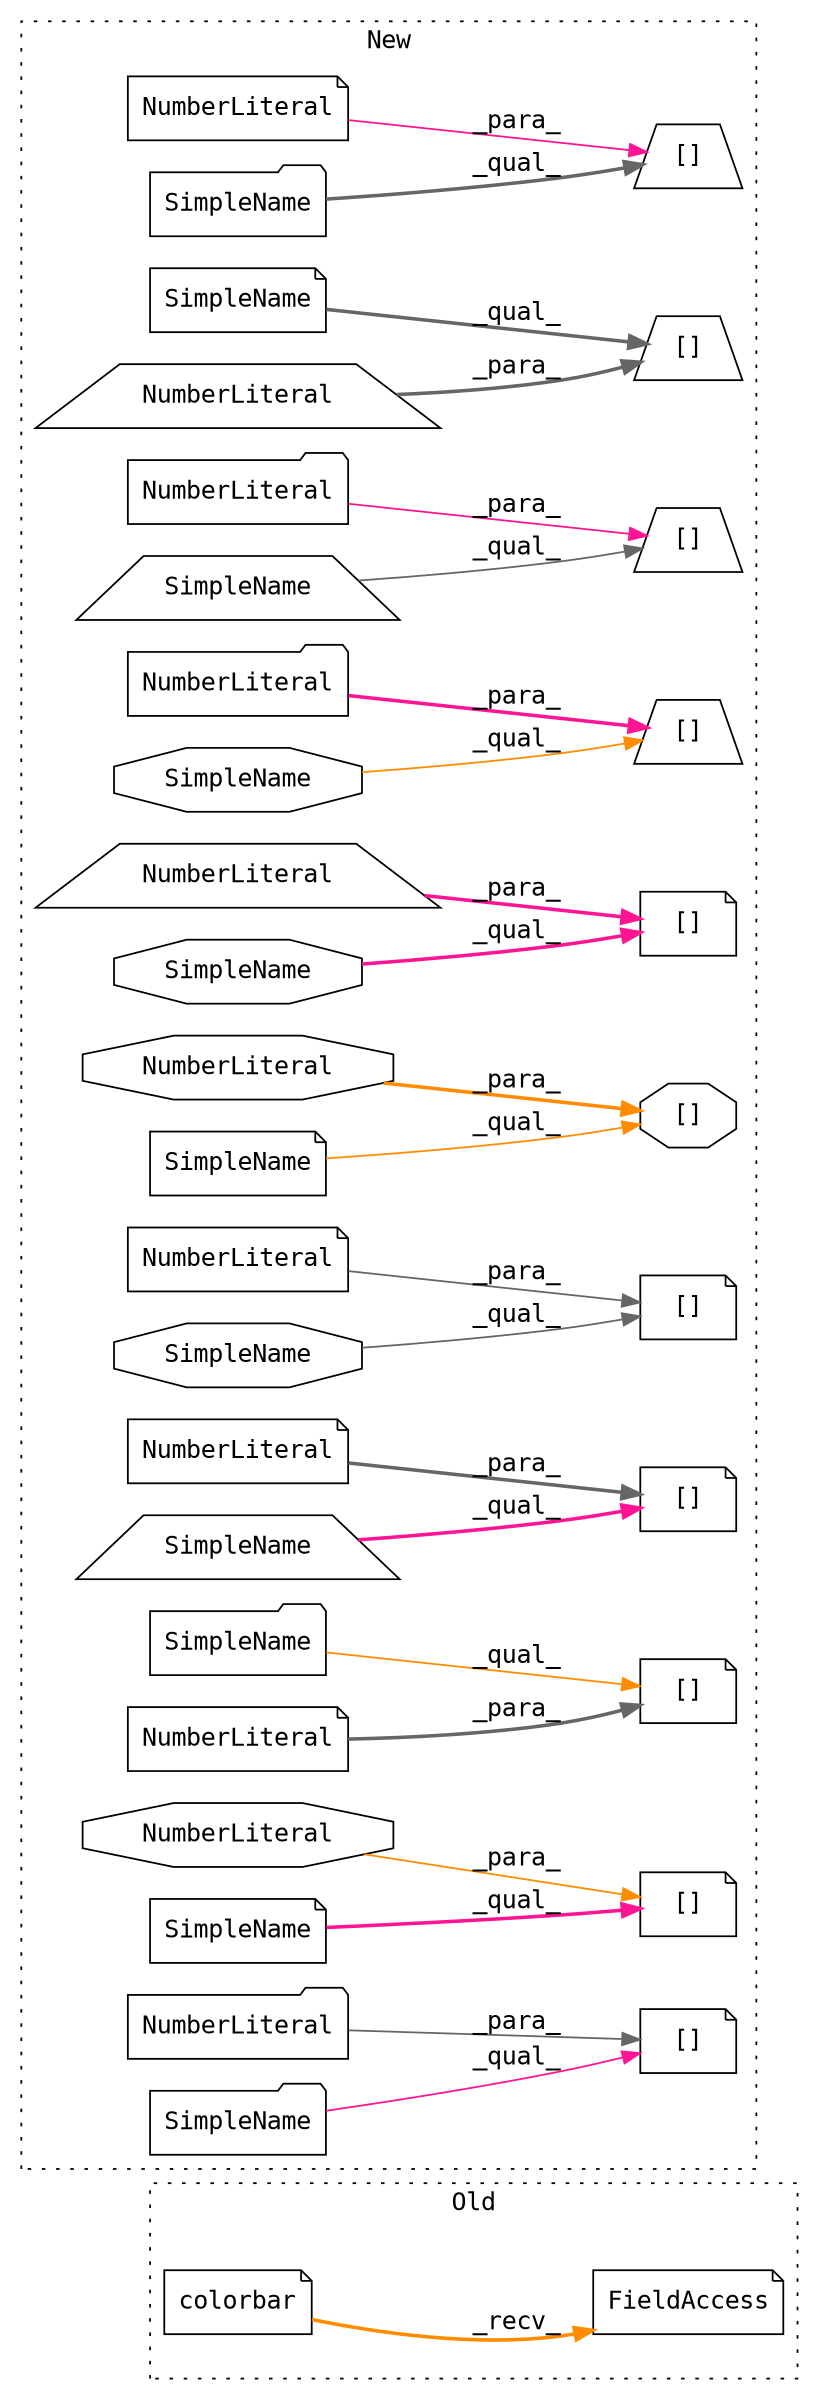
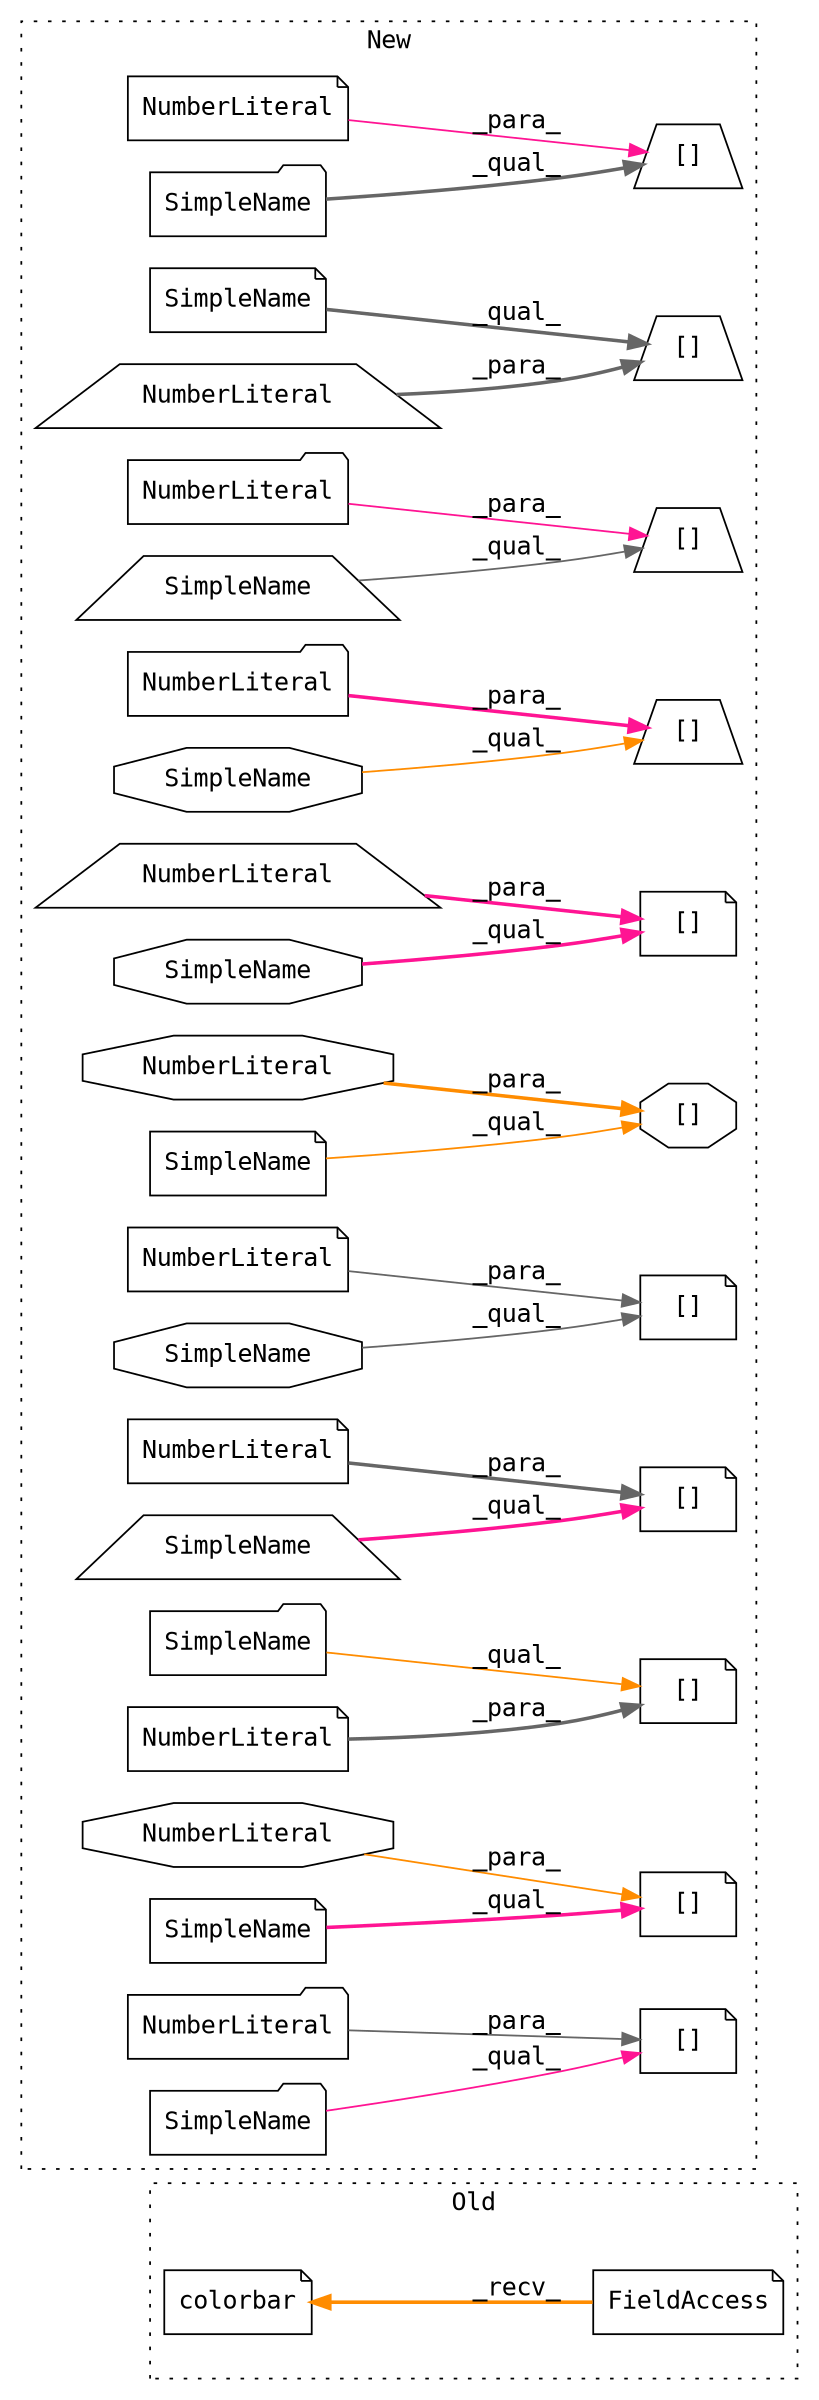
(443, 2338) -> (461, 2302)
